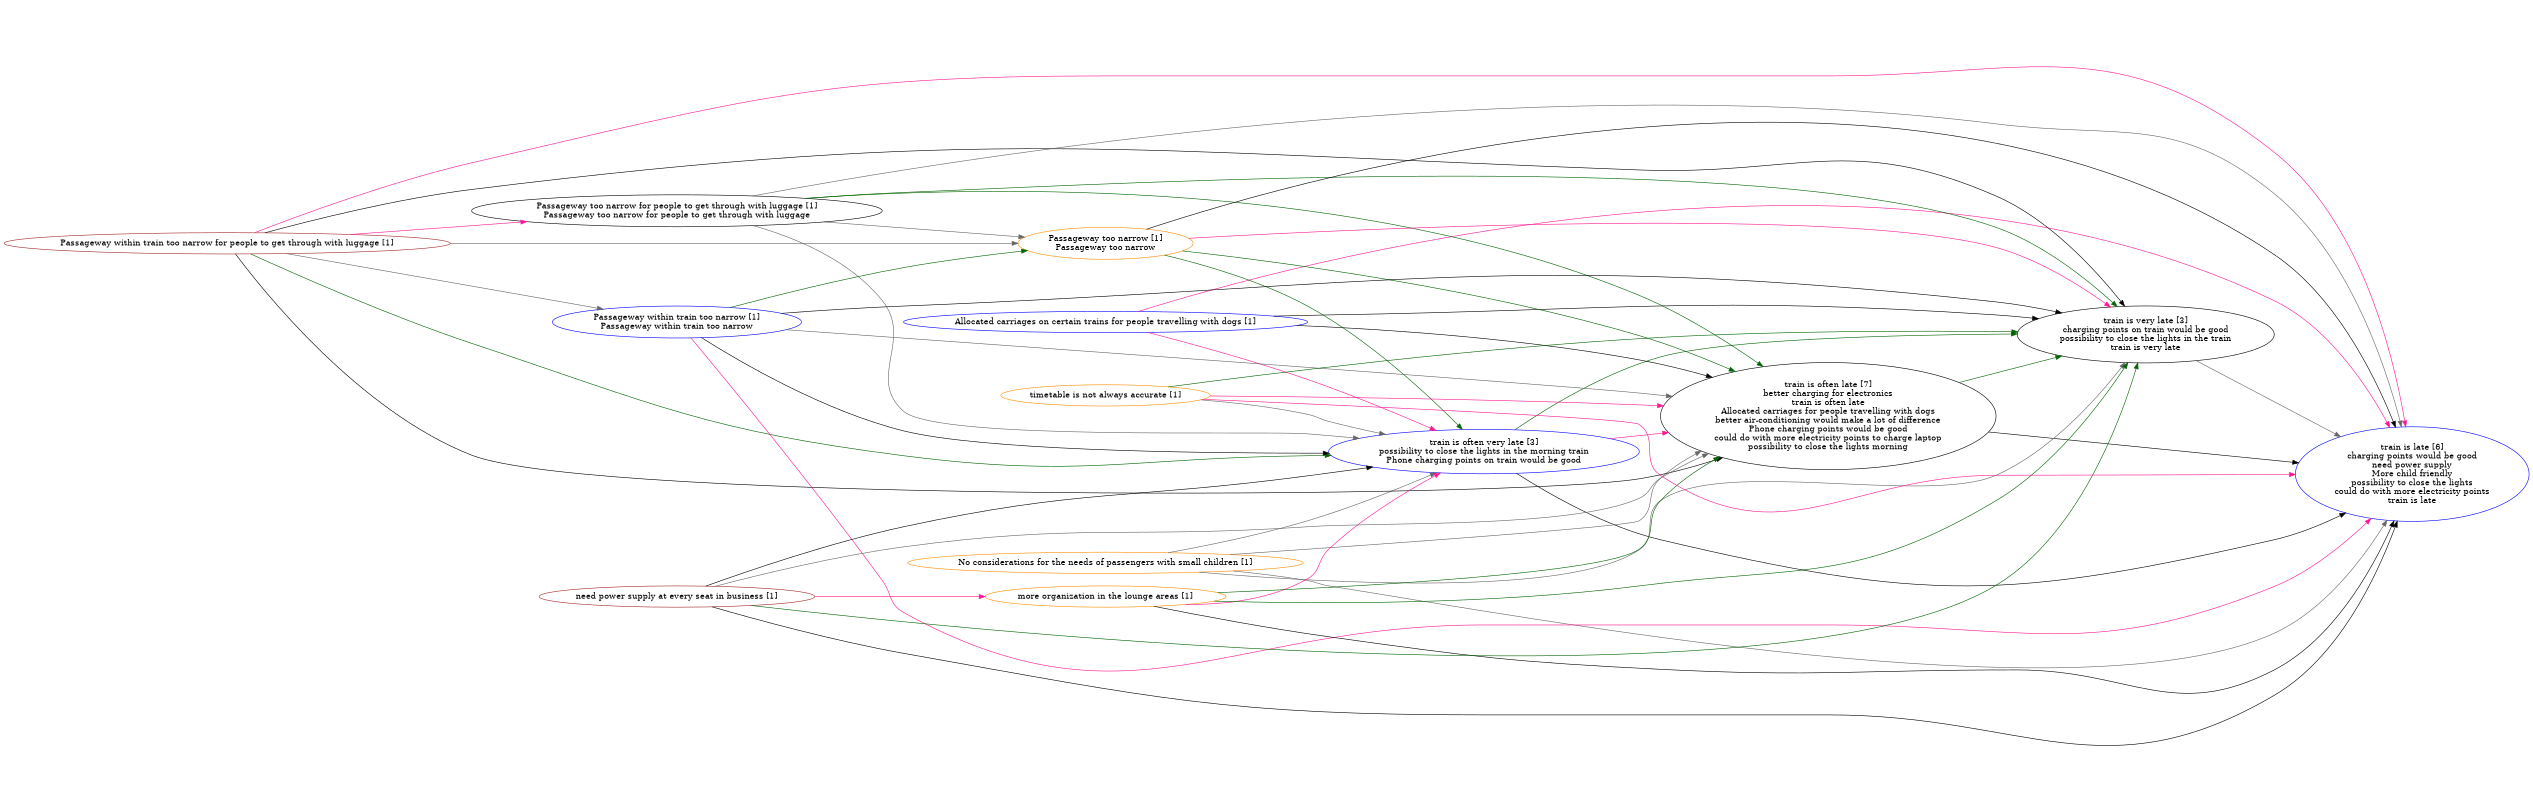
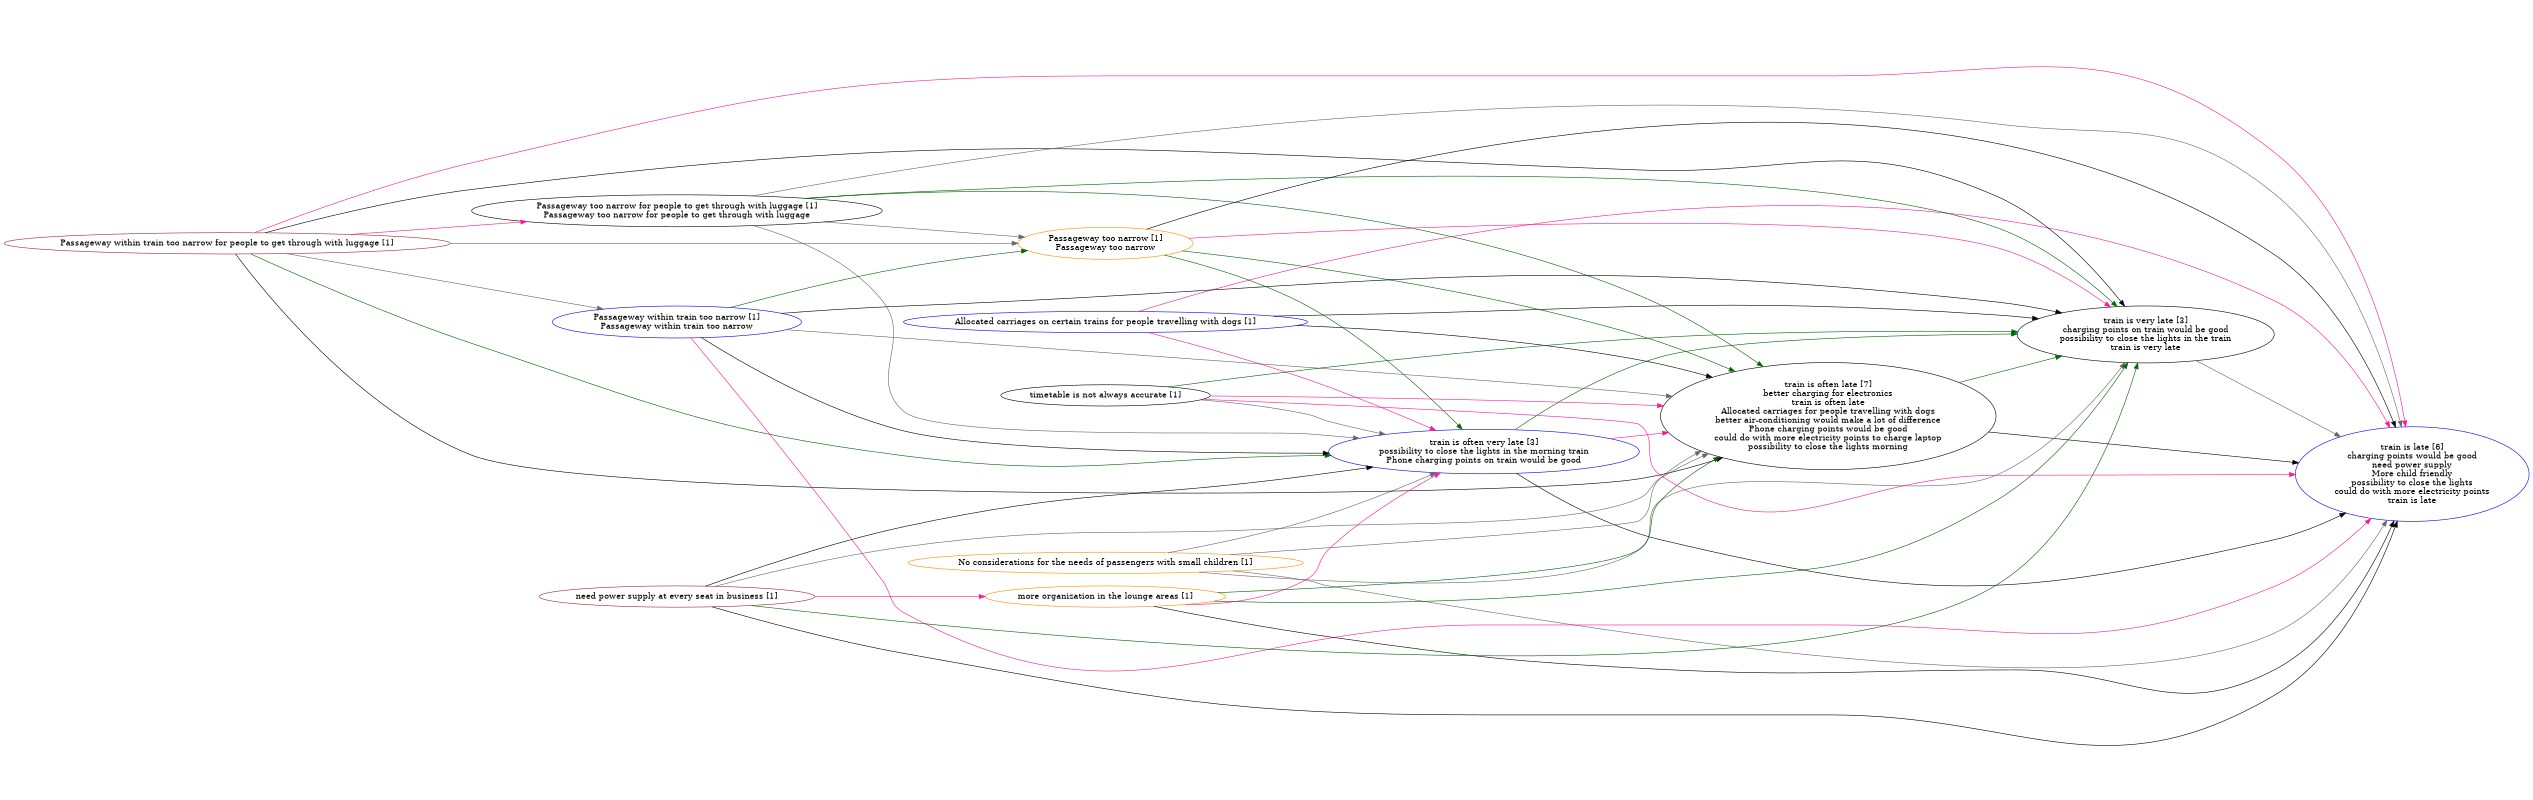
(1106, 395) -> (1106, 395)
